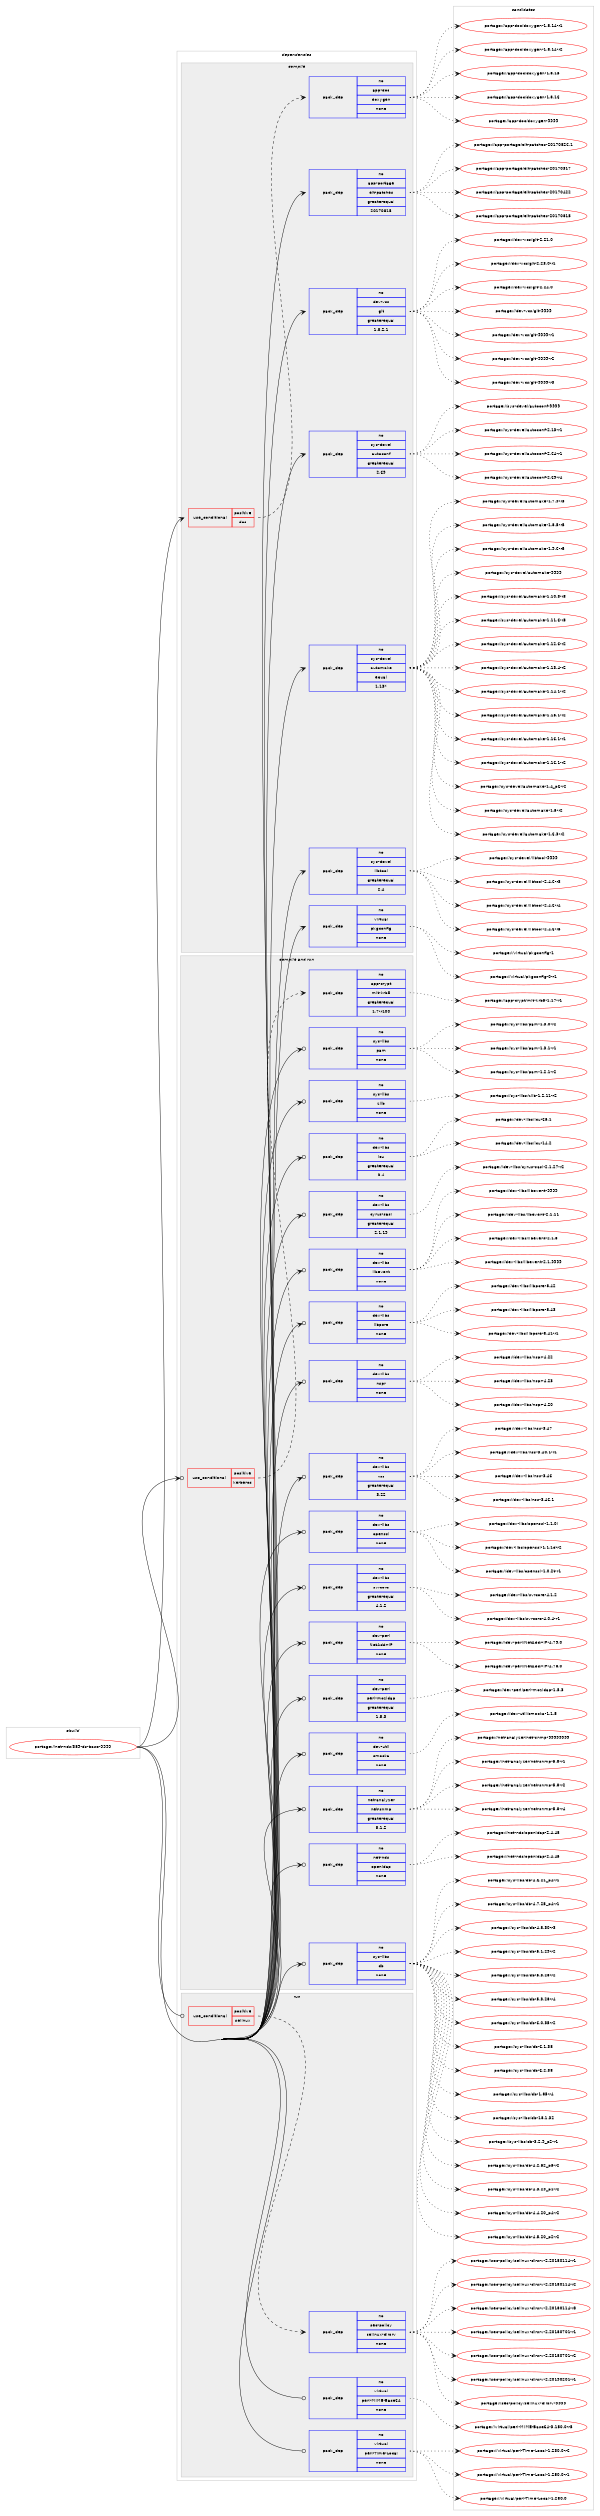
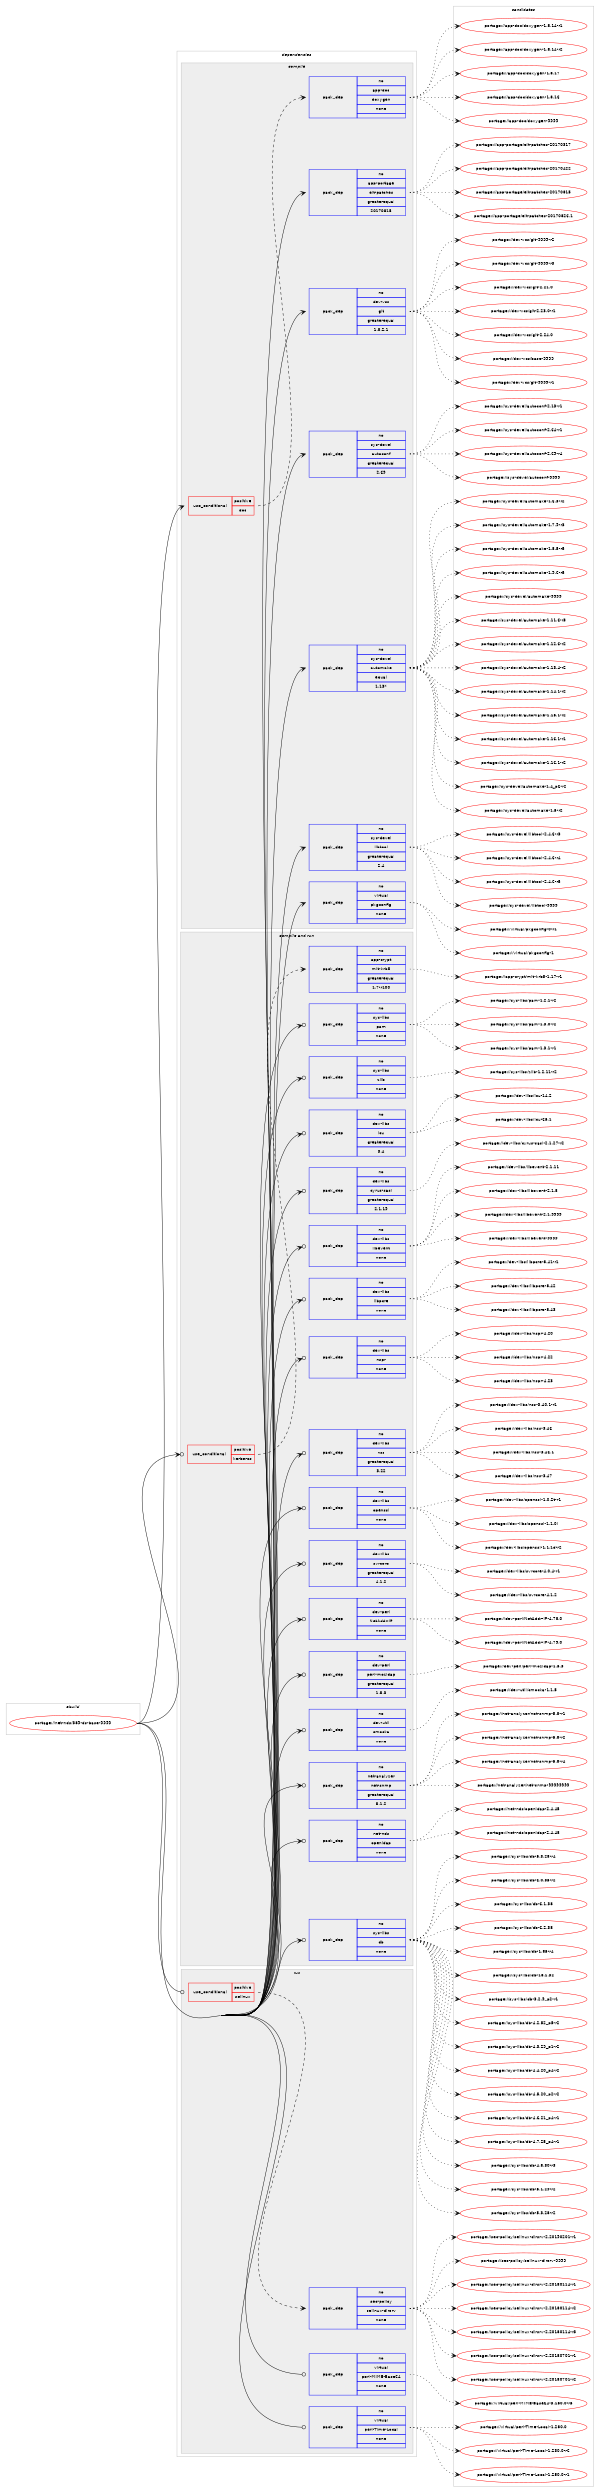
(524, 74) -> (524, 74)
(524, 311) -> (524, 359)
(524, 597) -> none
